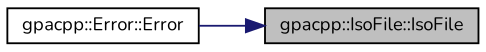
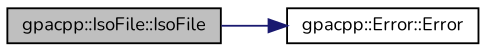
(222, 26) -> (245, 26)
